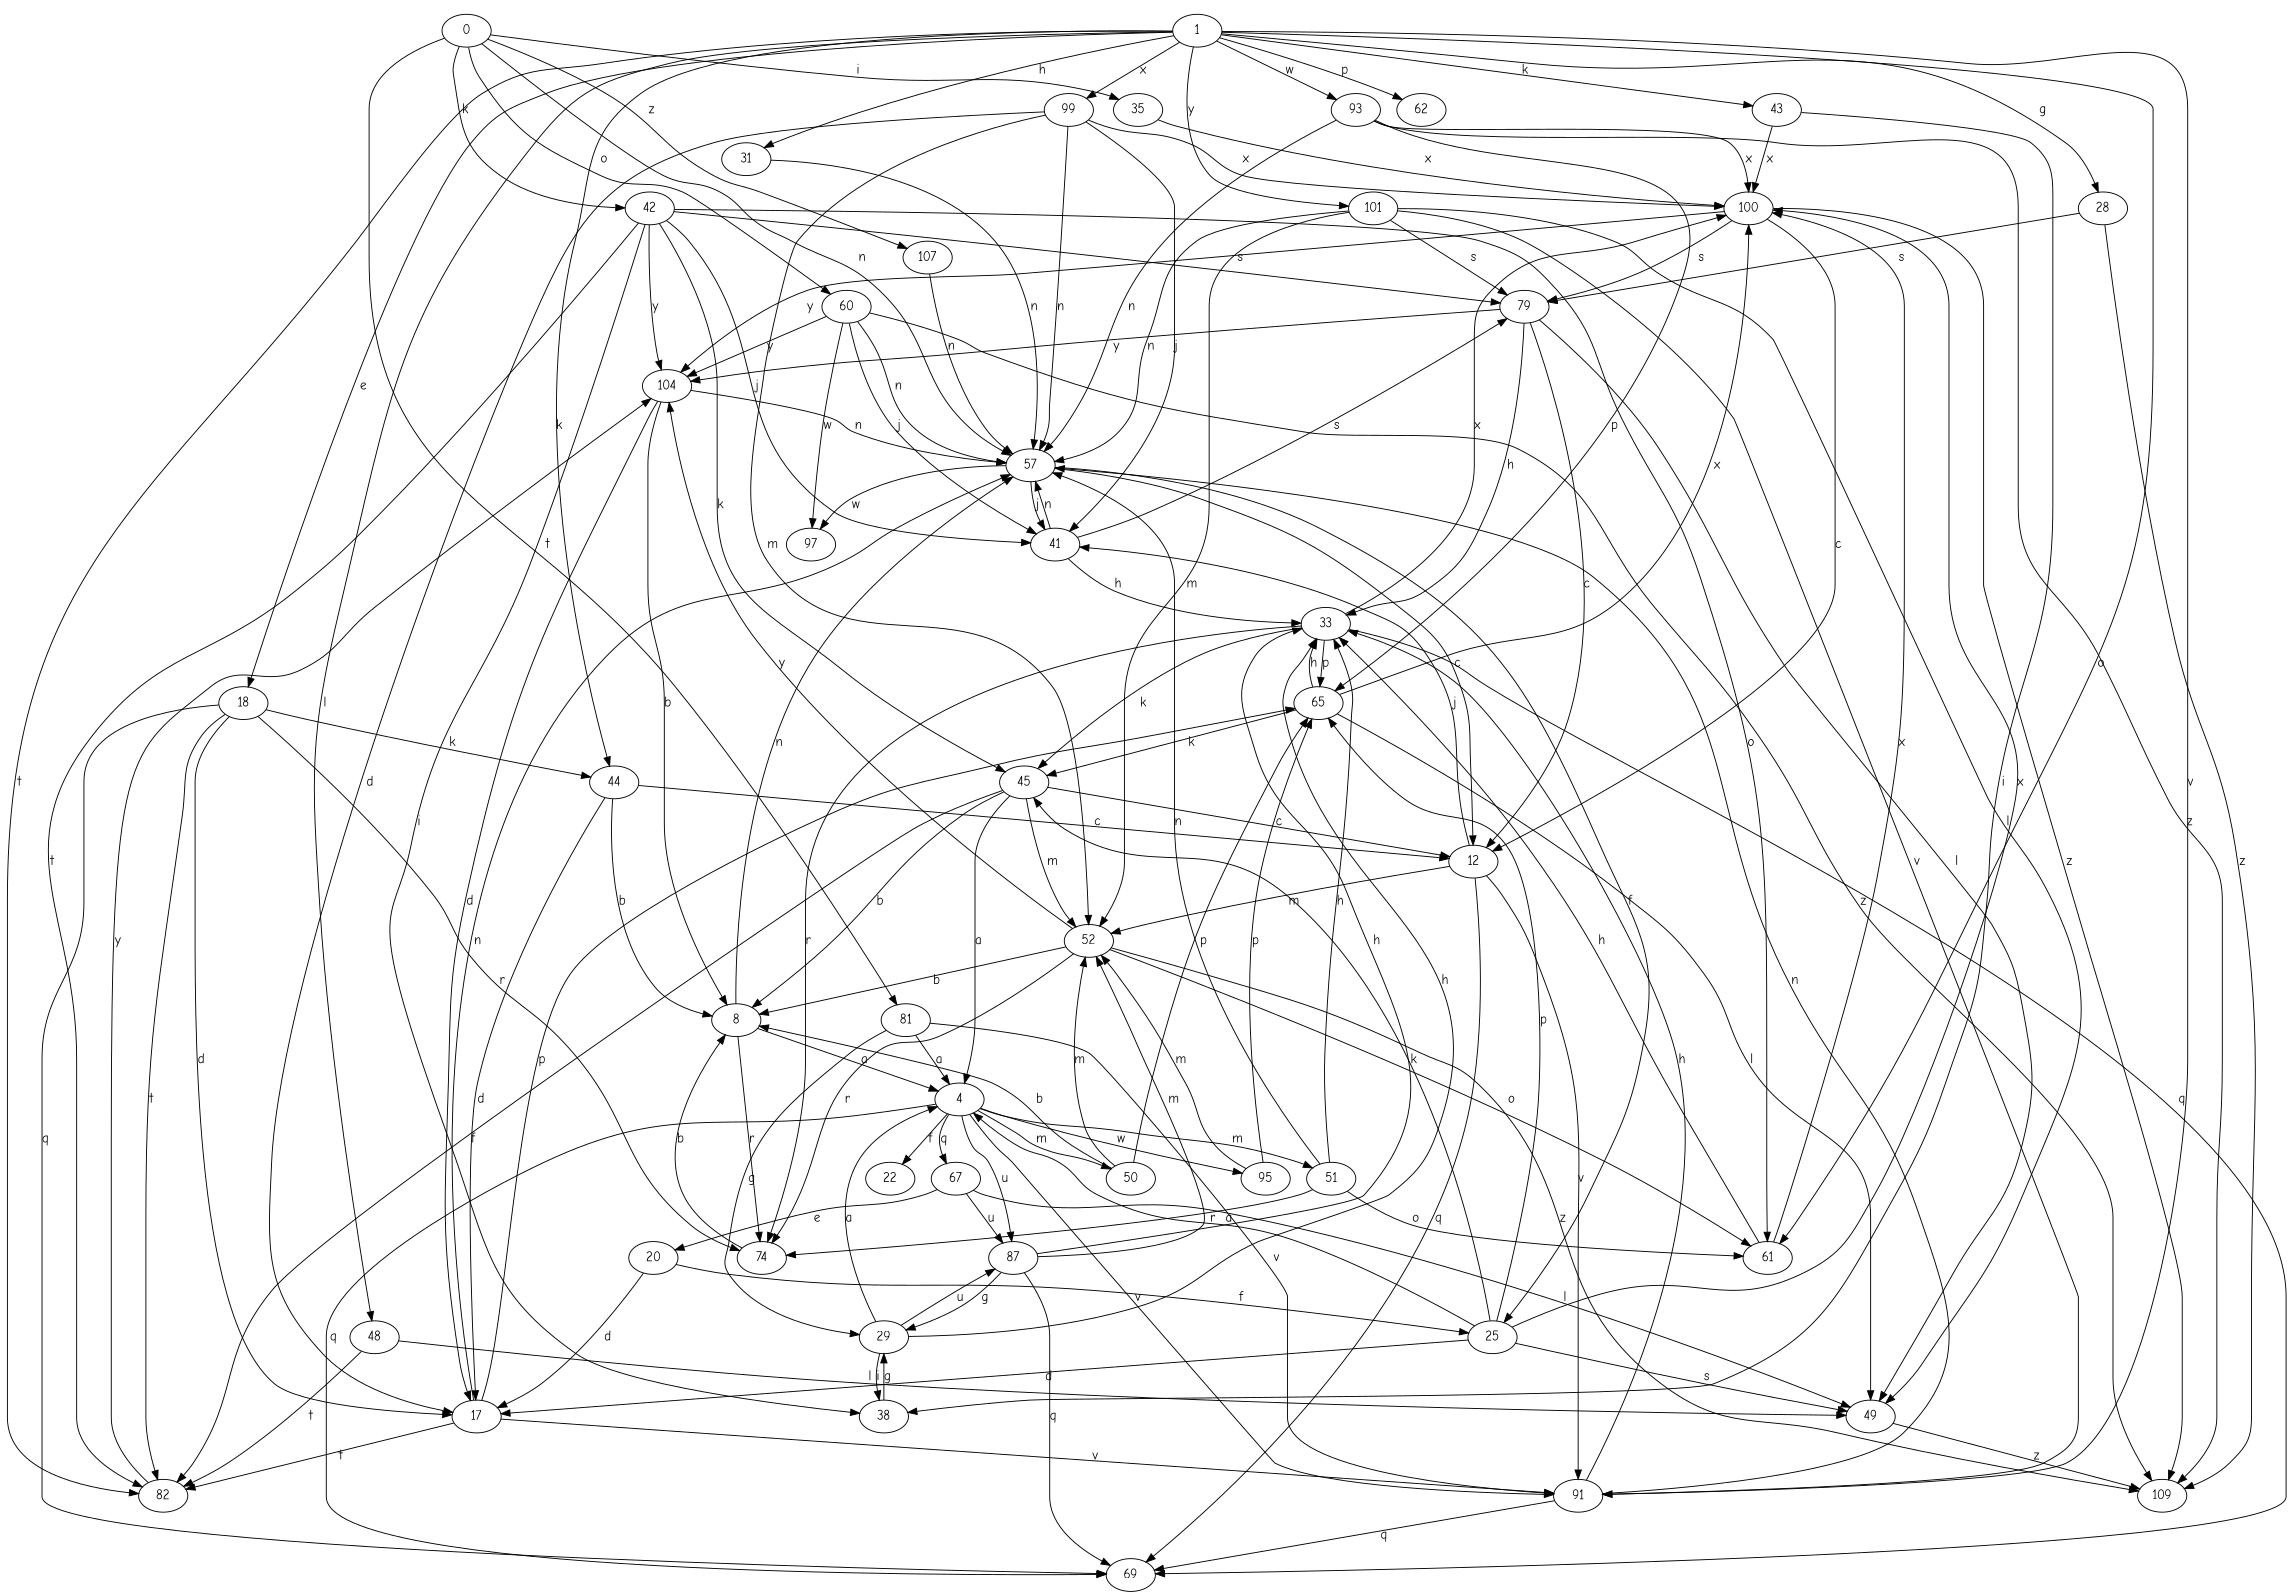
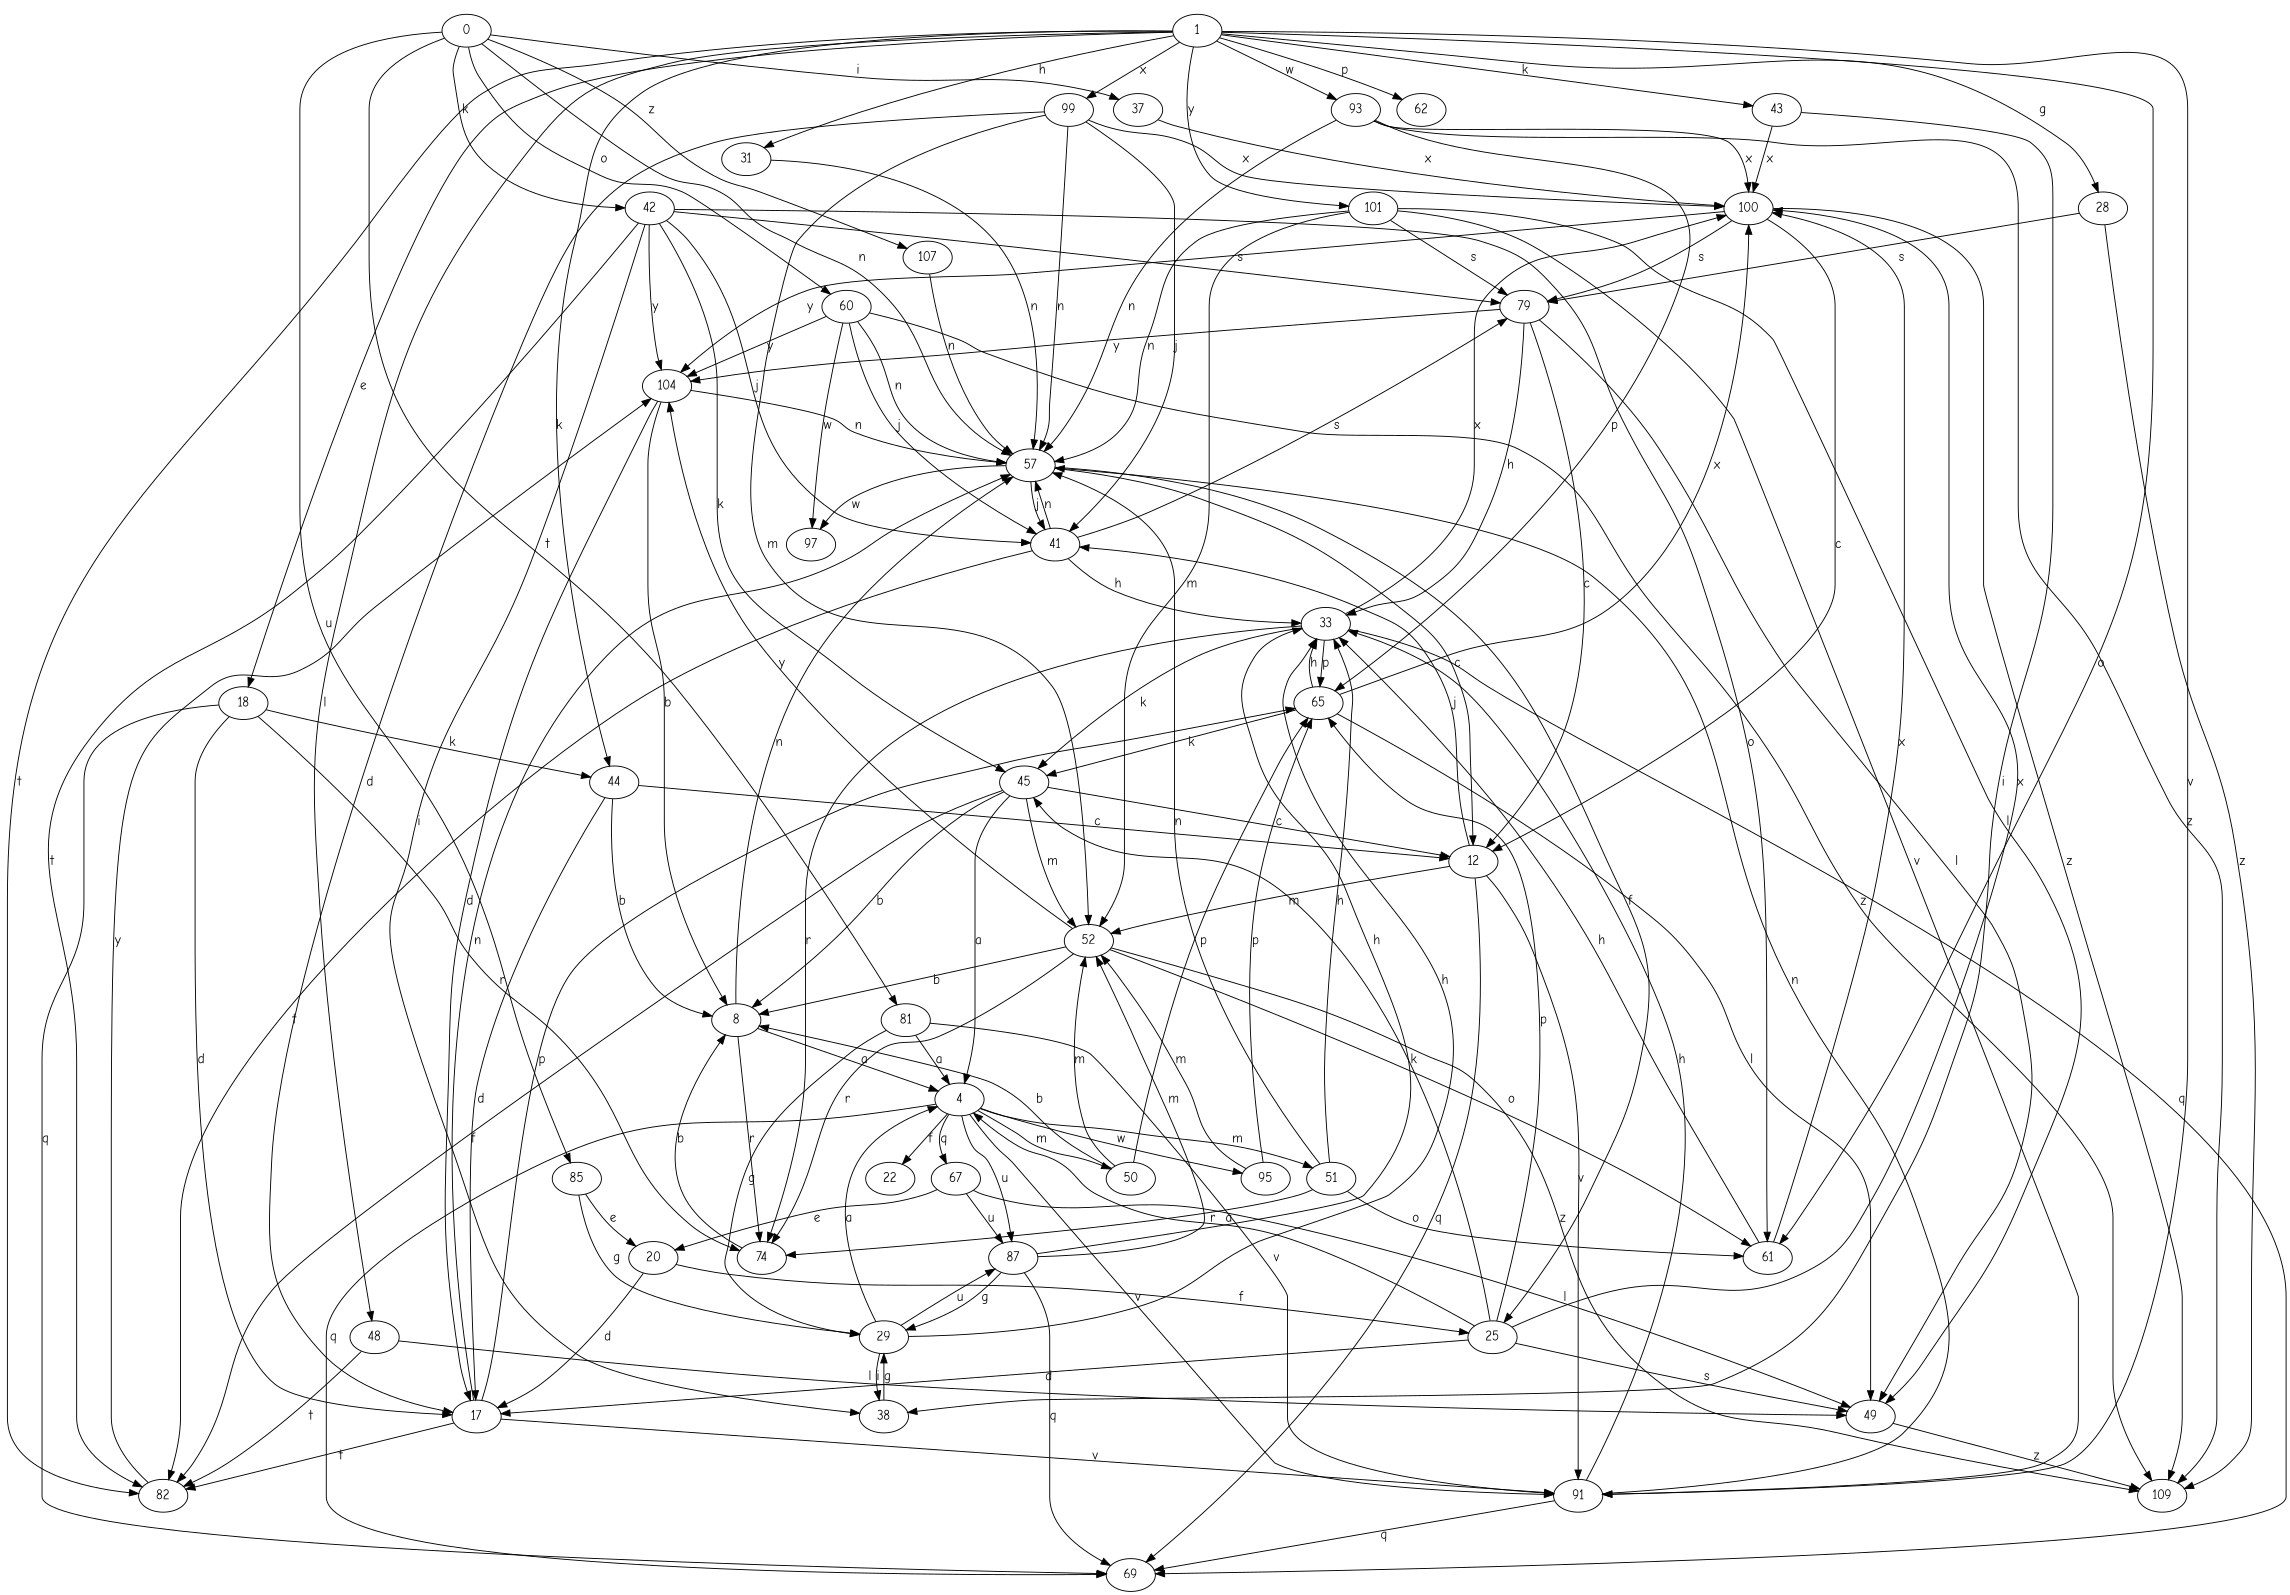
(1138, 110) -> (1138, 110)
(149, 1085) -> (427, 866)
none -> (577, 1179)
